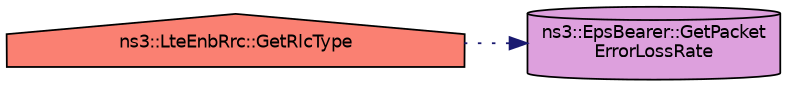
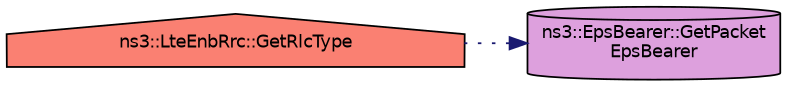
(654, 43) -> (654, 43)
